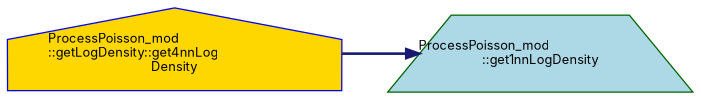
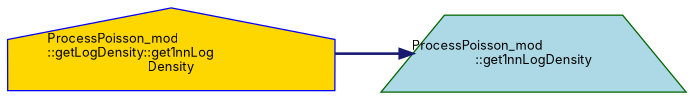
(175, 54) -> (171, 54)
